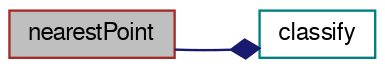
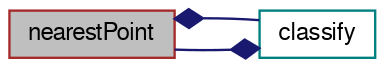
none -> (231, 19)
